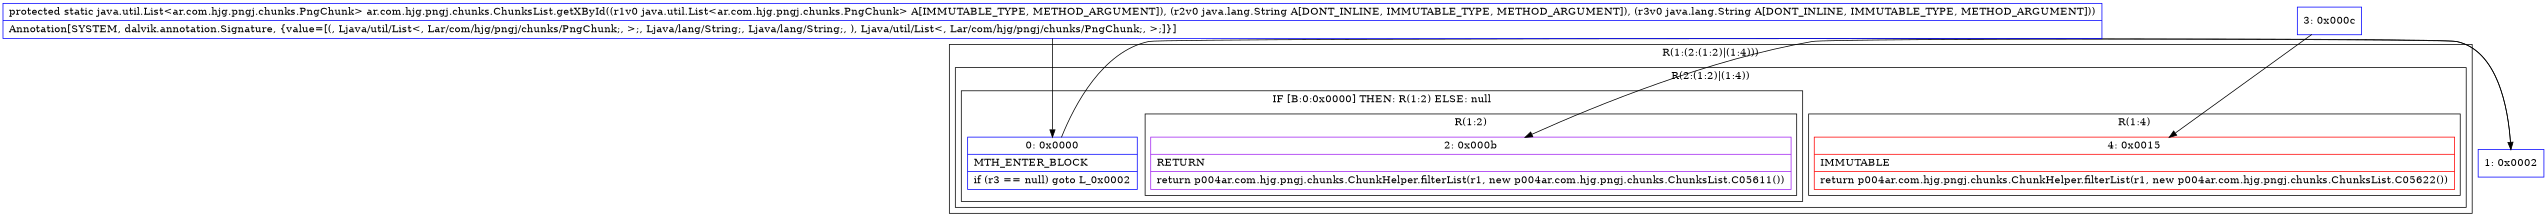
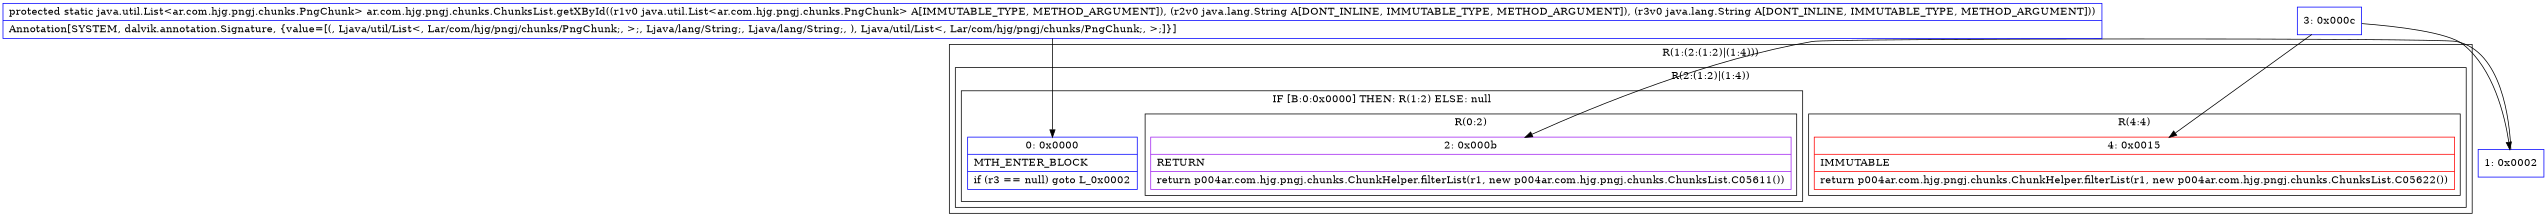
(1796, 39) -> (2480, 62)
(1471, 123) -> (1471, 123)
(2134, 123) -> (2134, 123)
